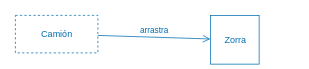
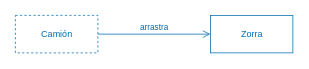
(235, 40) -> (252, 34)
